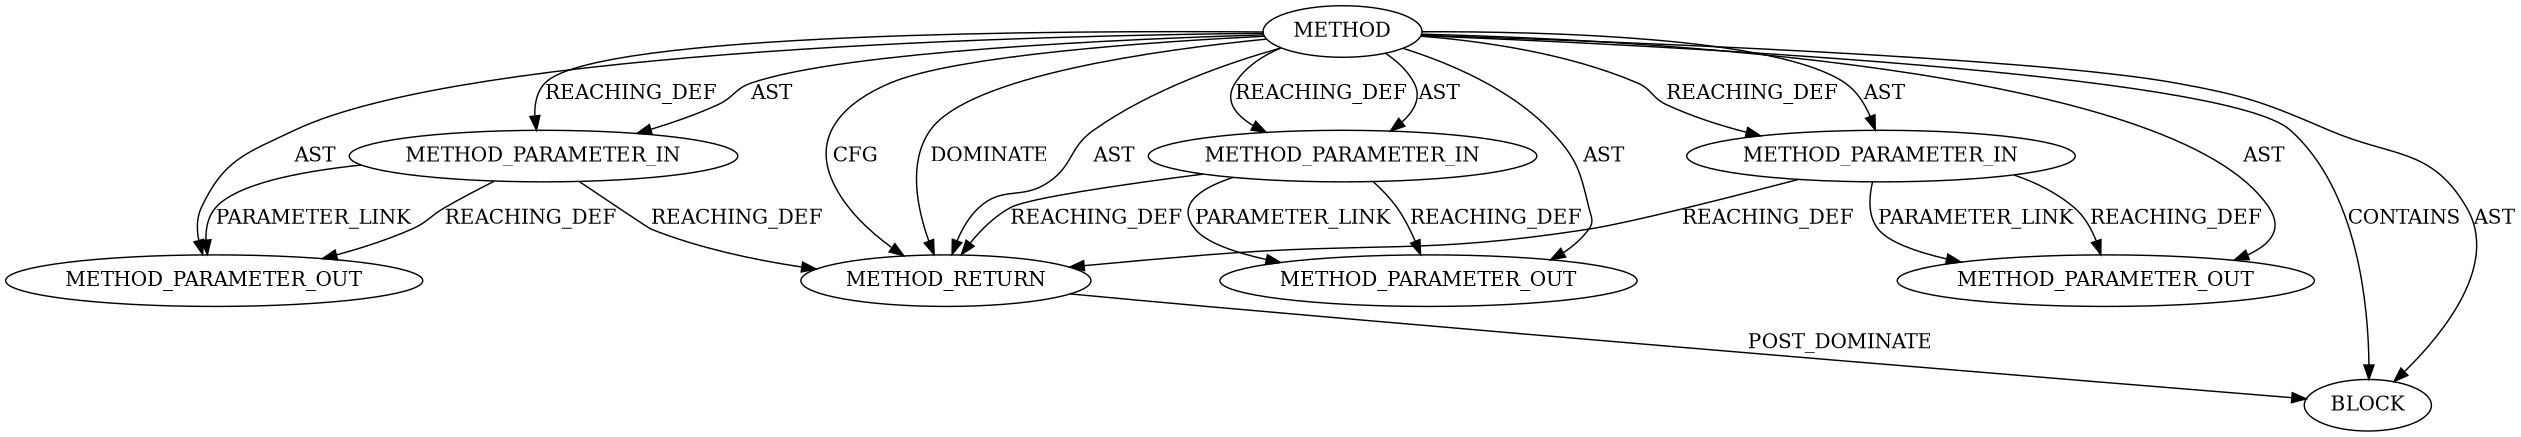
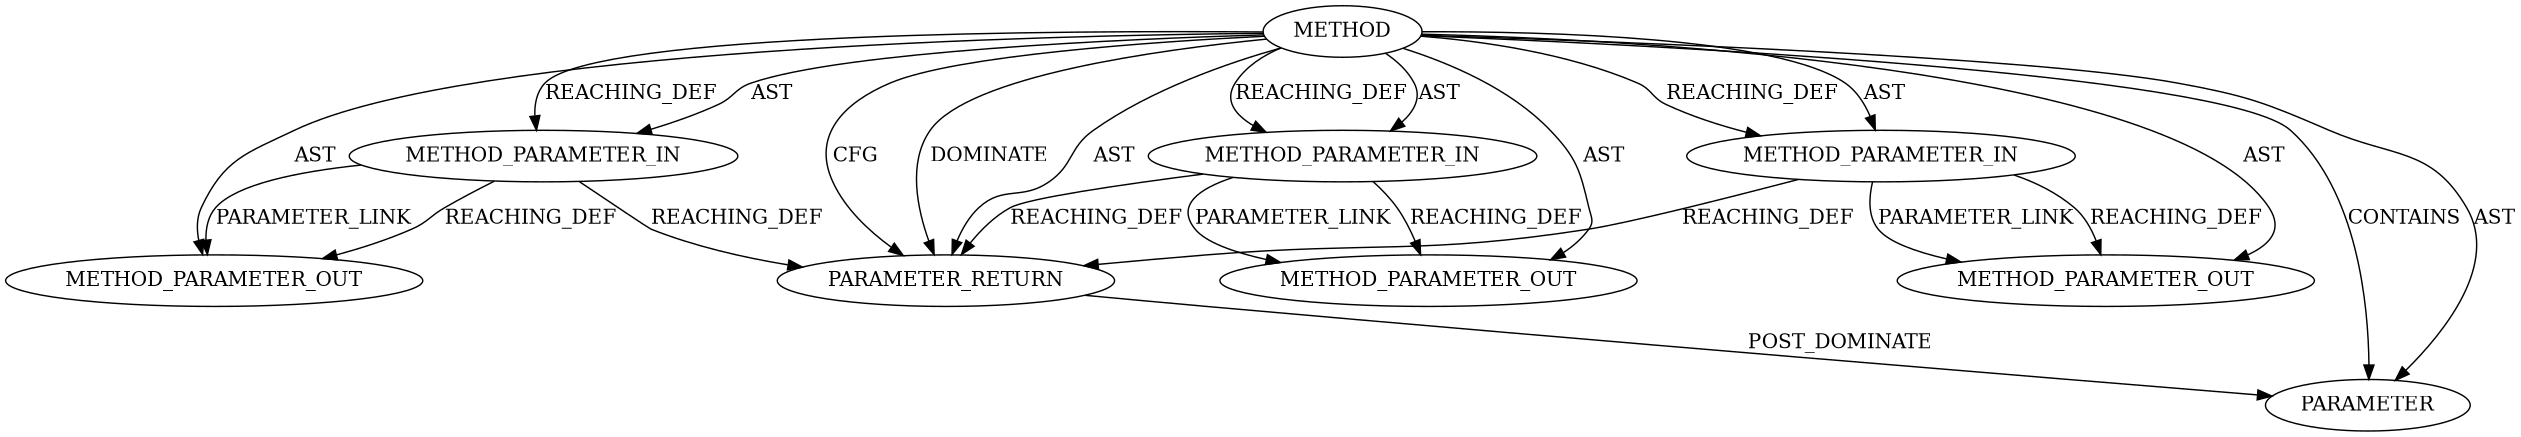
(946, 281) -> (946, 281)
(2368, 405) -> (2368, 405)
